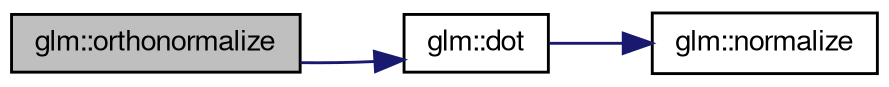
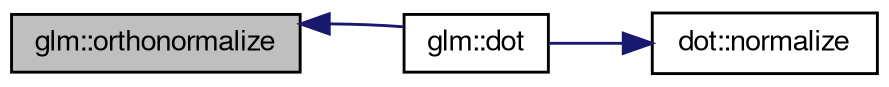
(765, 43) -> (765, 43)
(337, 63) -> (367, 25)
